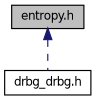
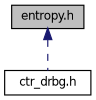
(48, 83) -> (48, 83)
